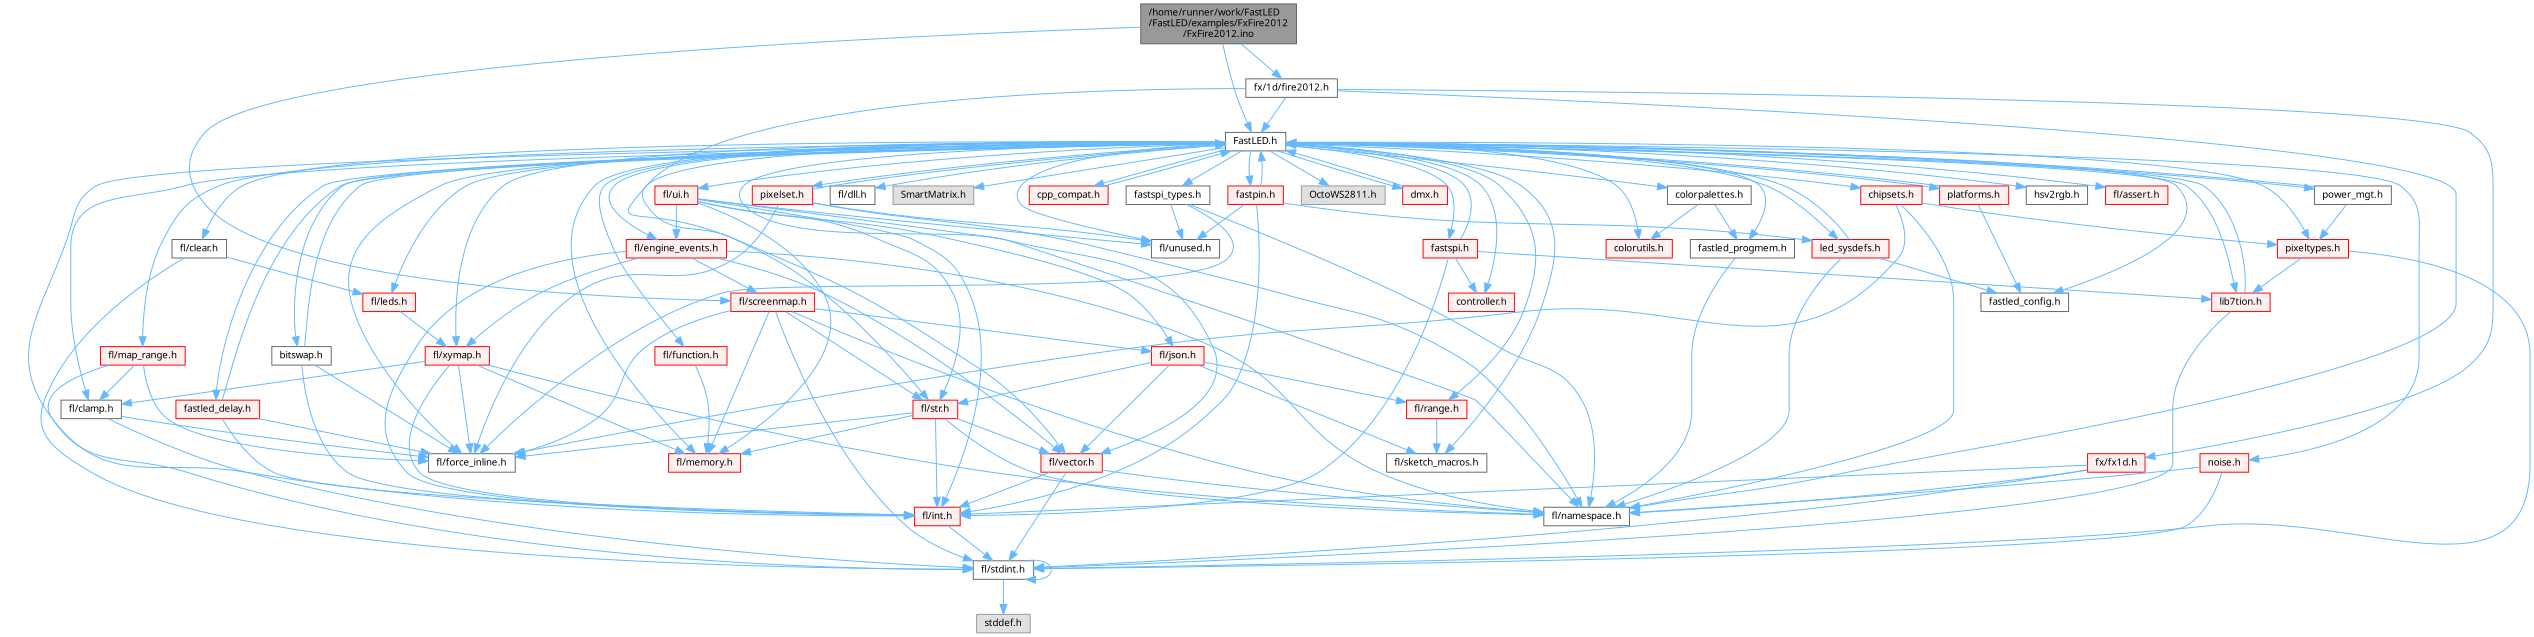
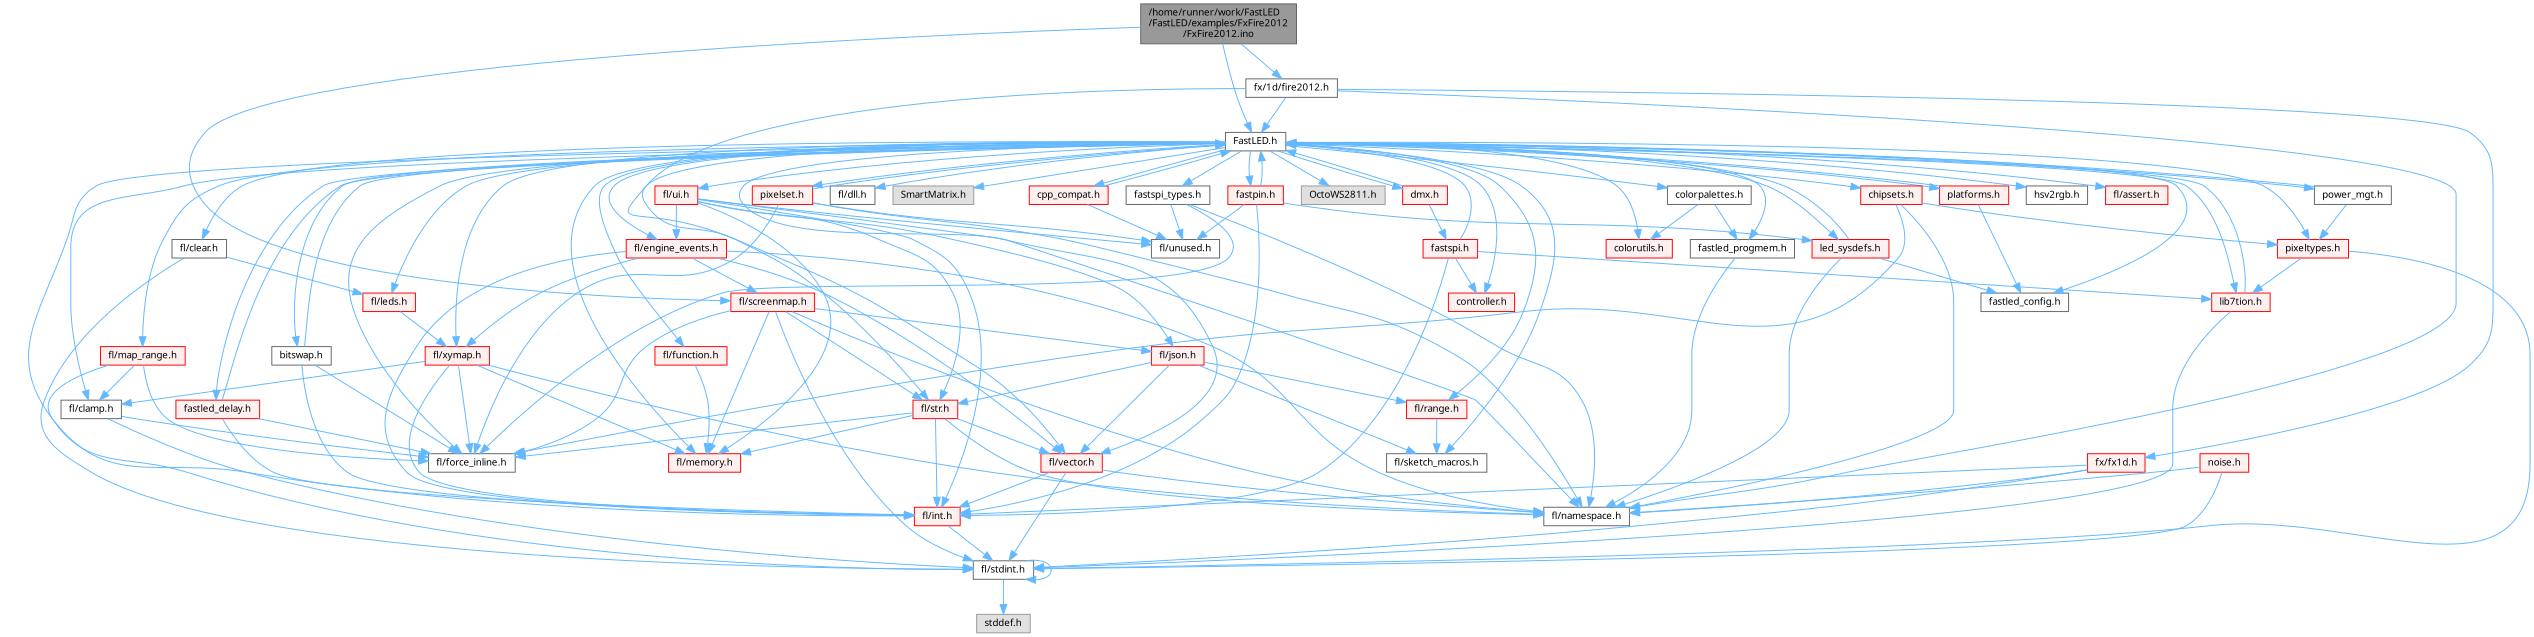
(2186, 162) -> none
(1049, 170) -> (1122, 220)
(1427, 173) -> (1434, 214)
